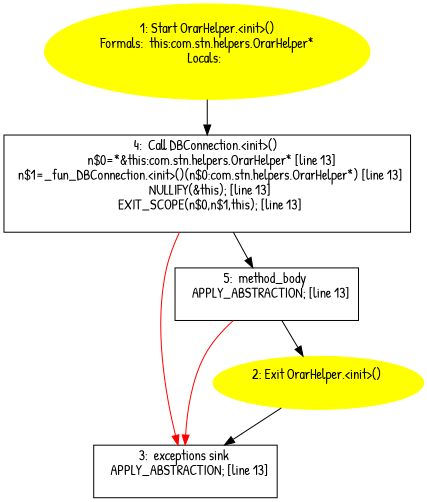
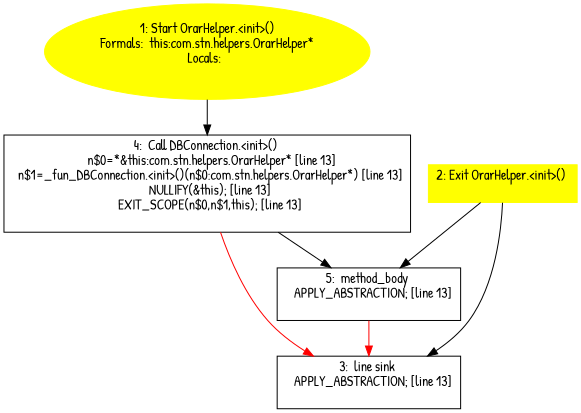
(290, 334) -> (444, 232)
(318, 383) -> (503, 184)
(185, 471) -> (369, 382)
